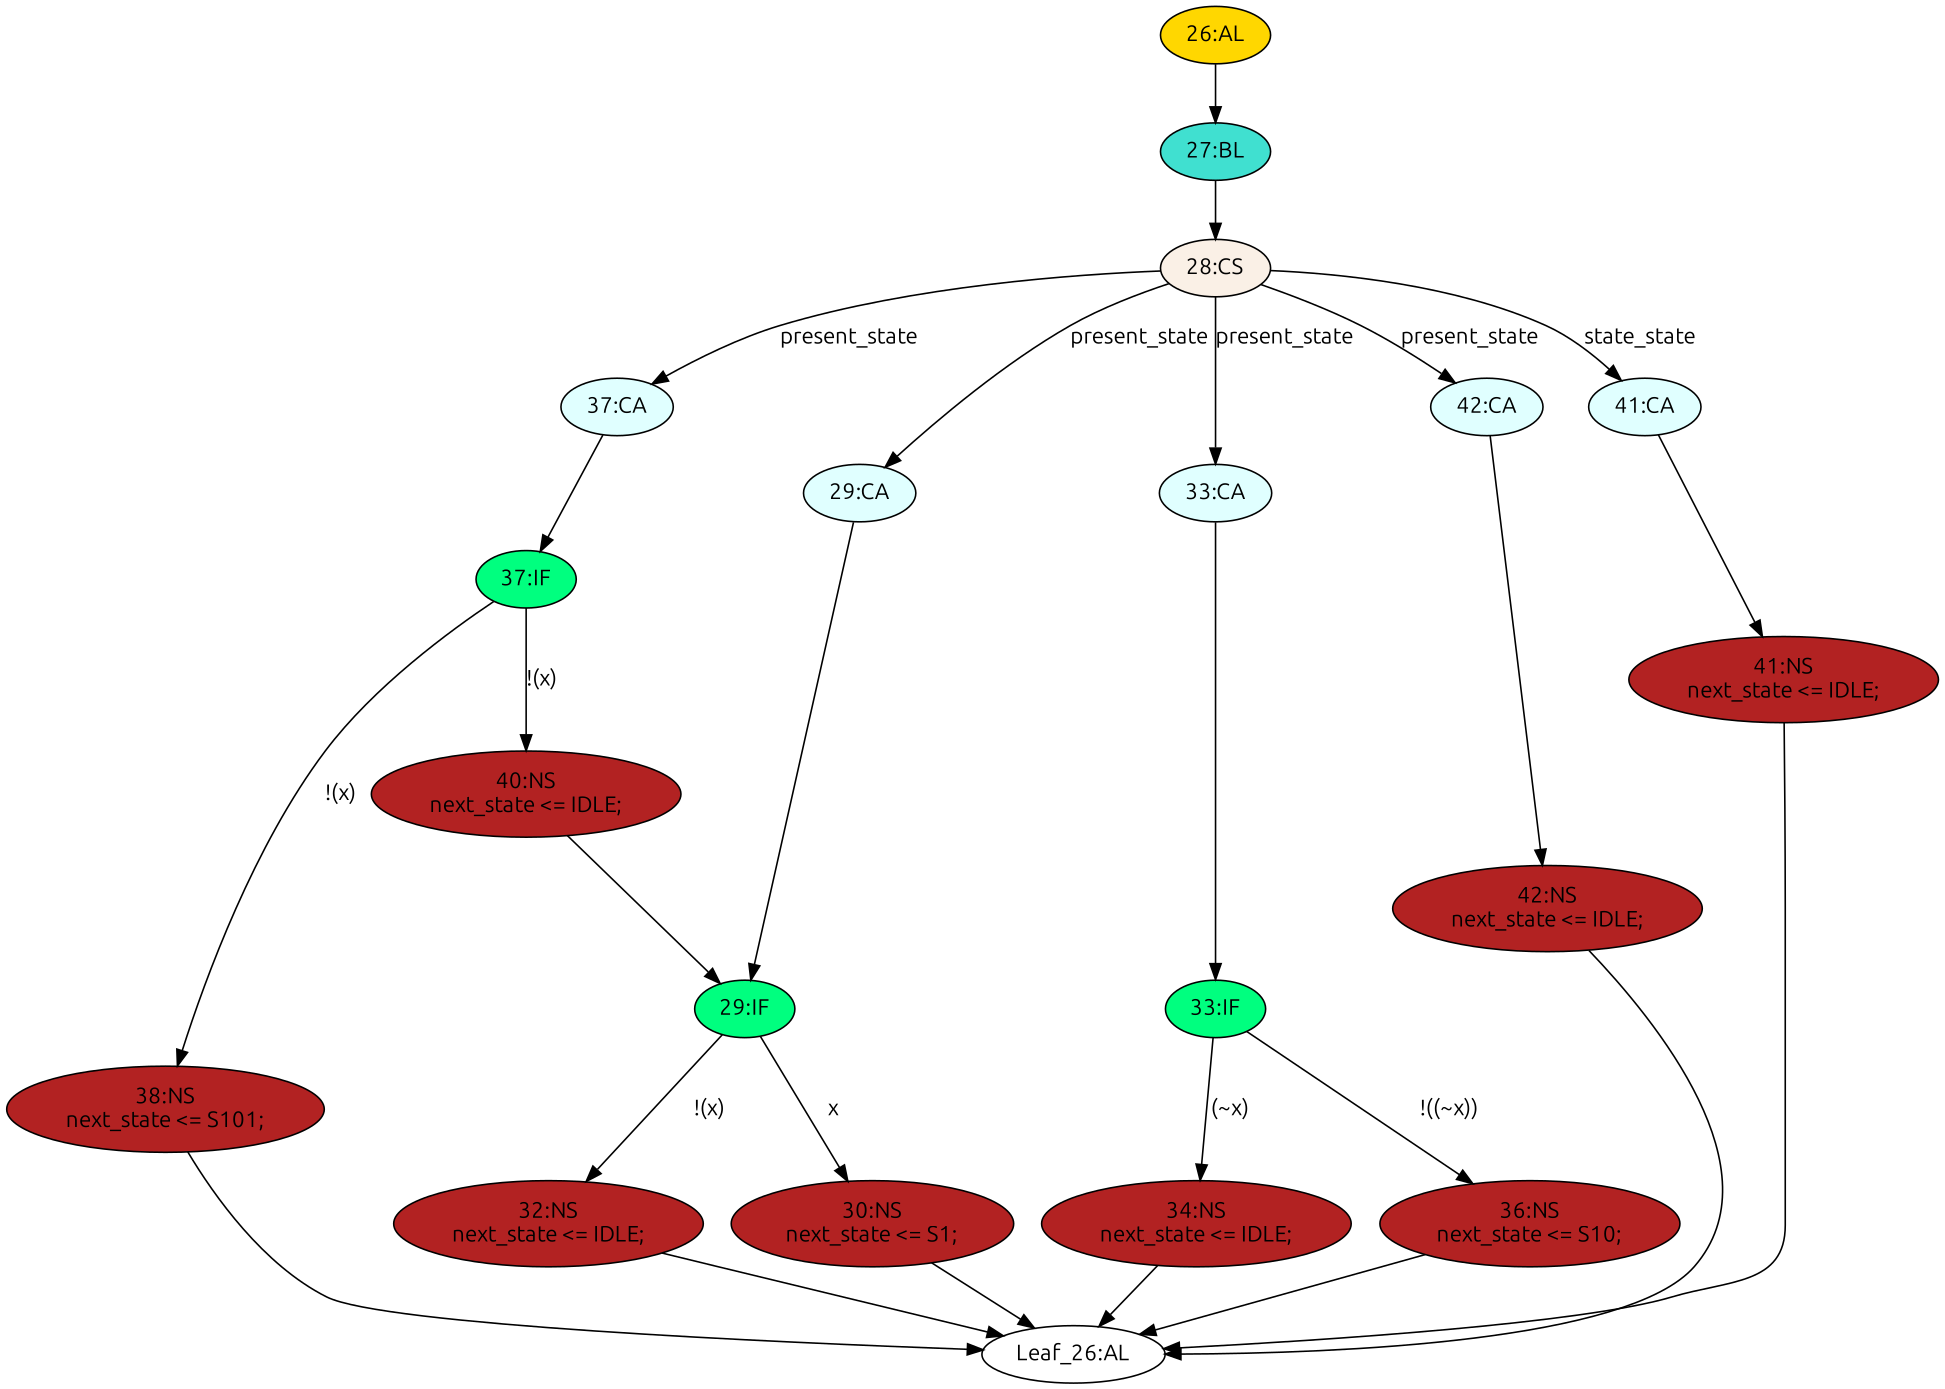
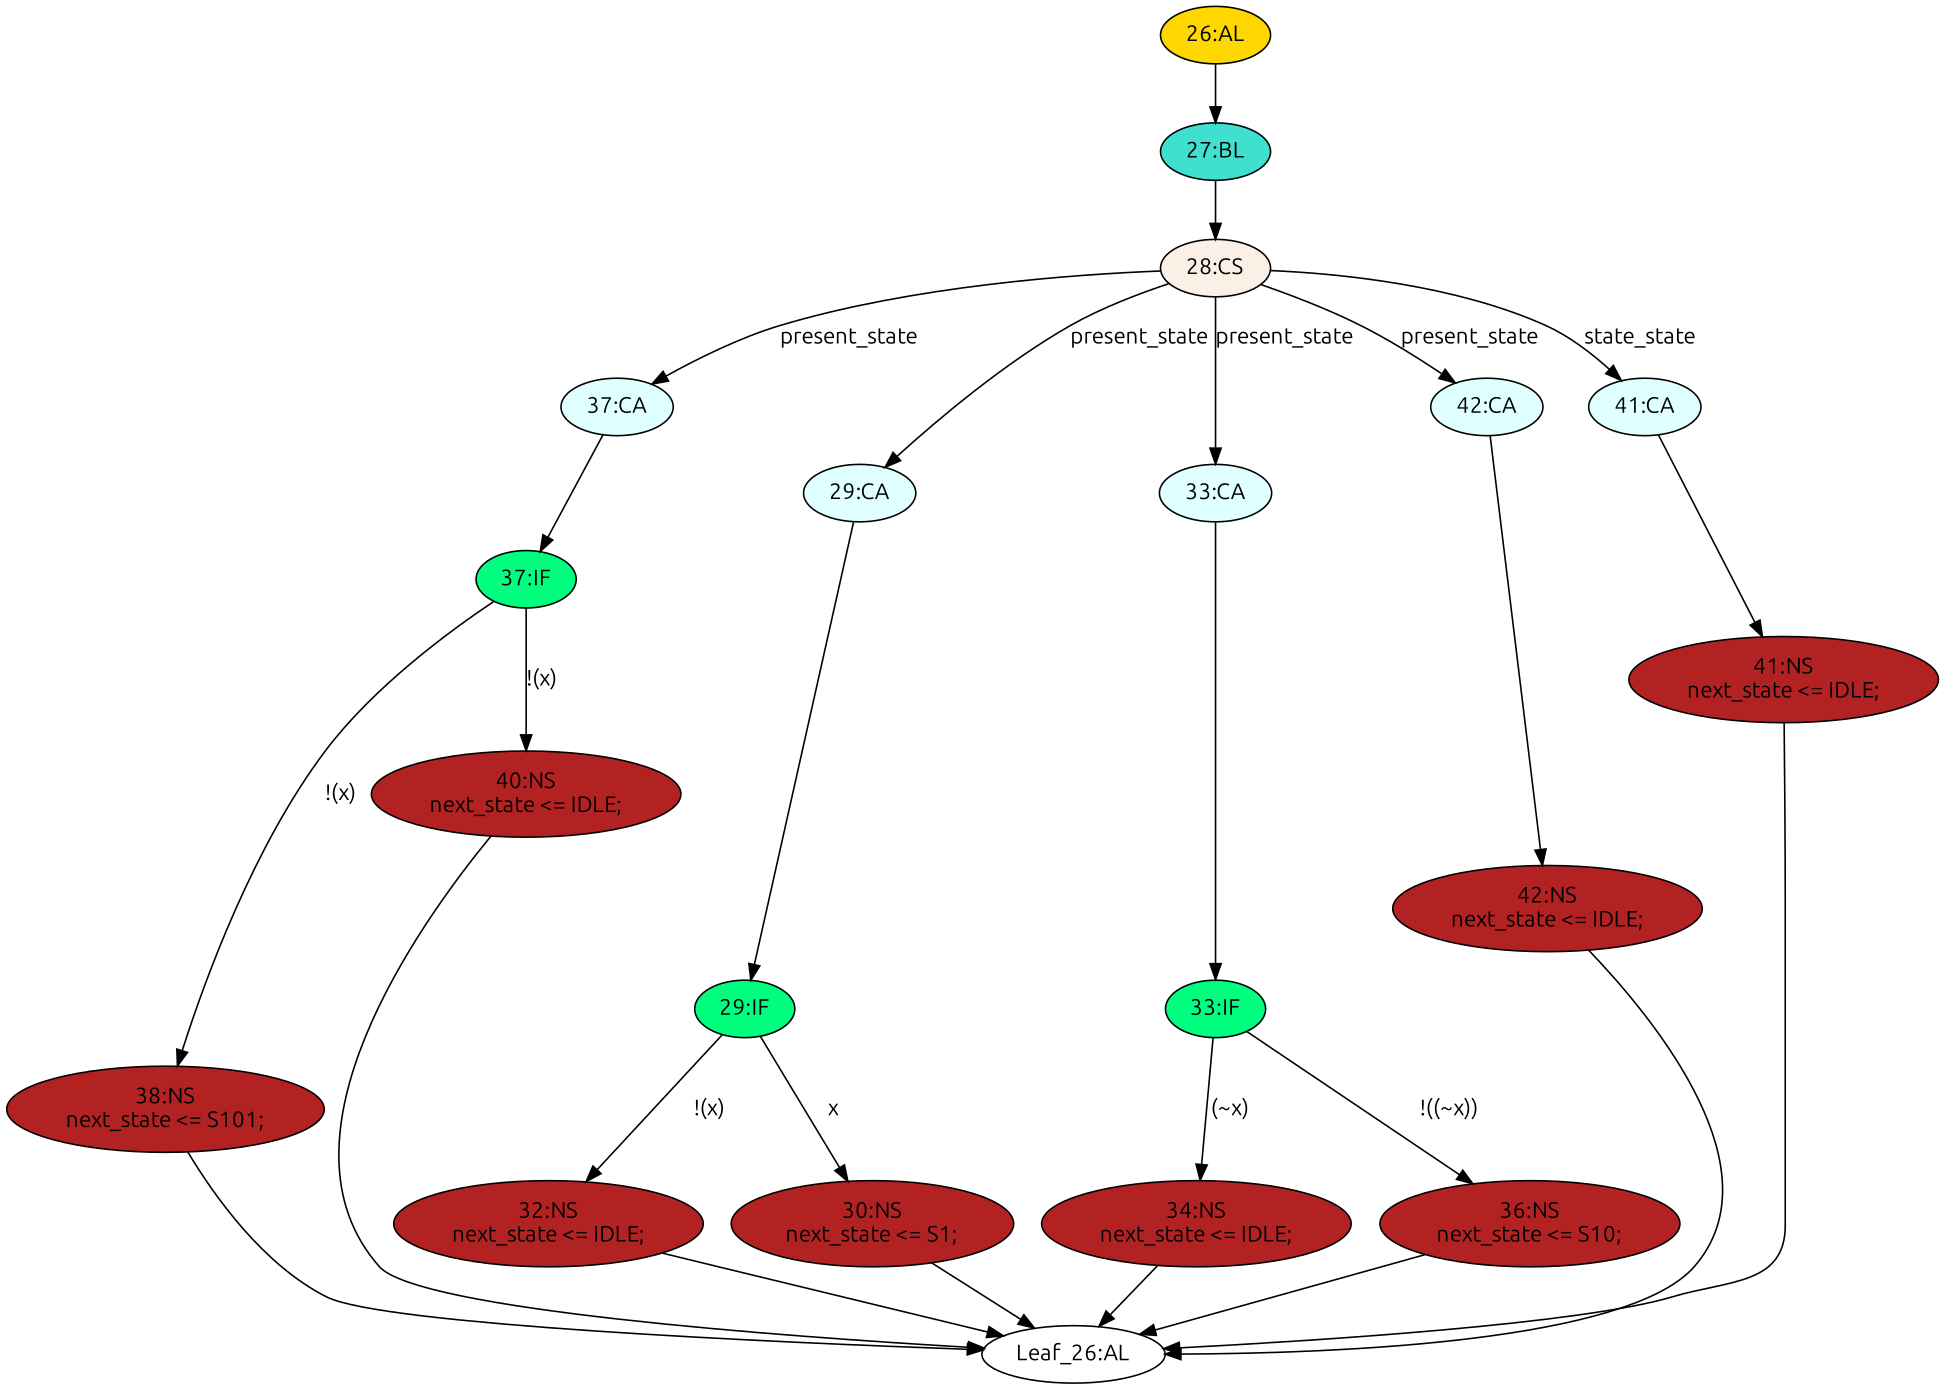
(638, 904) -> (433, 1289)
